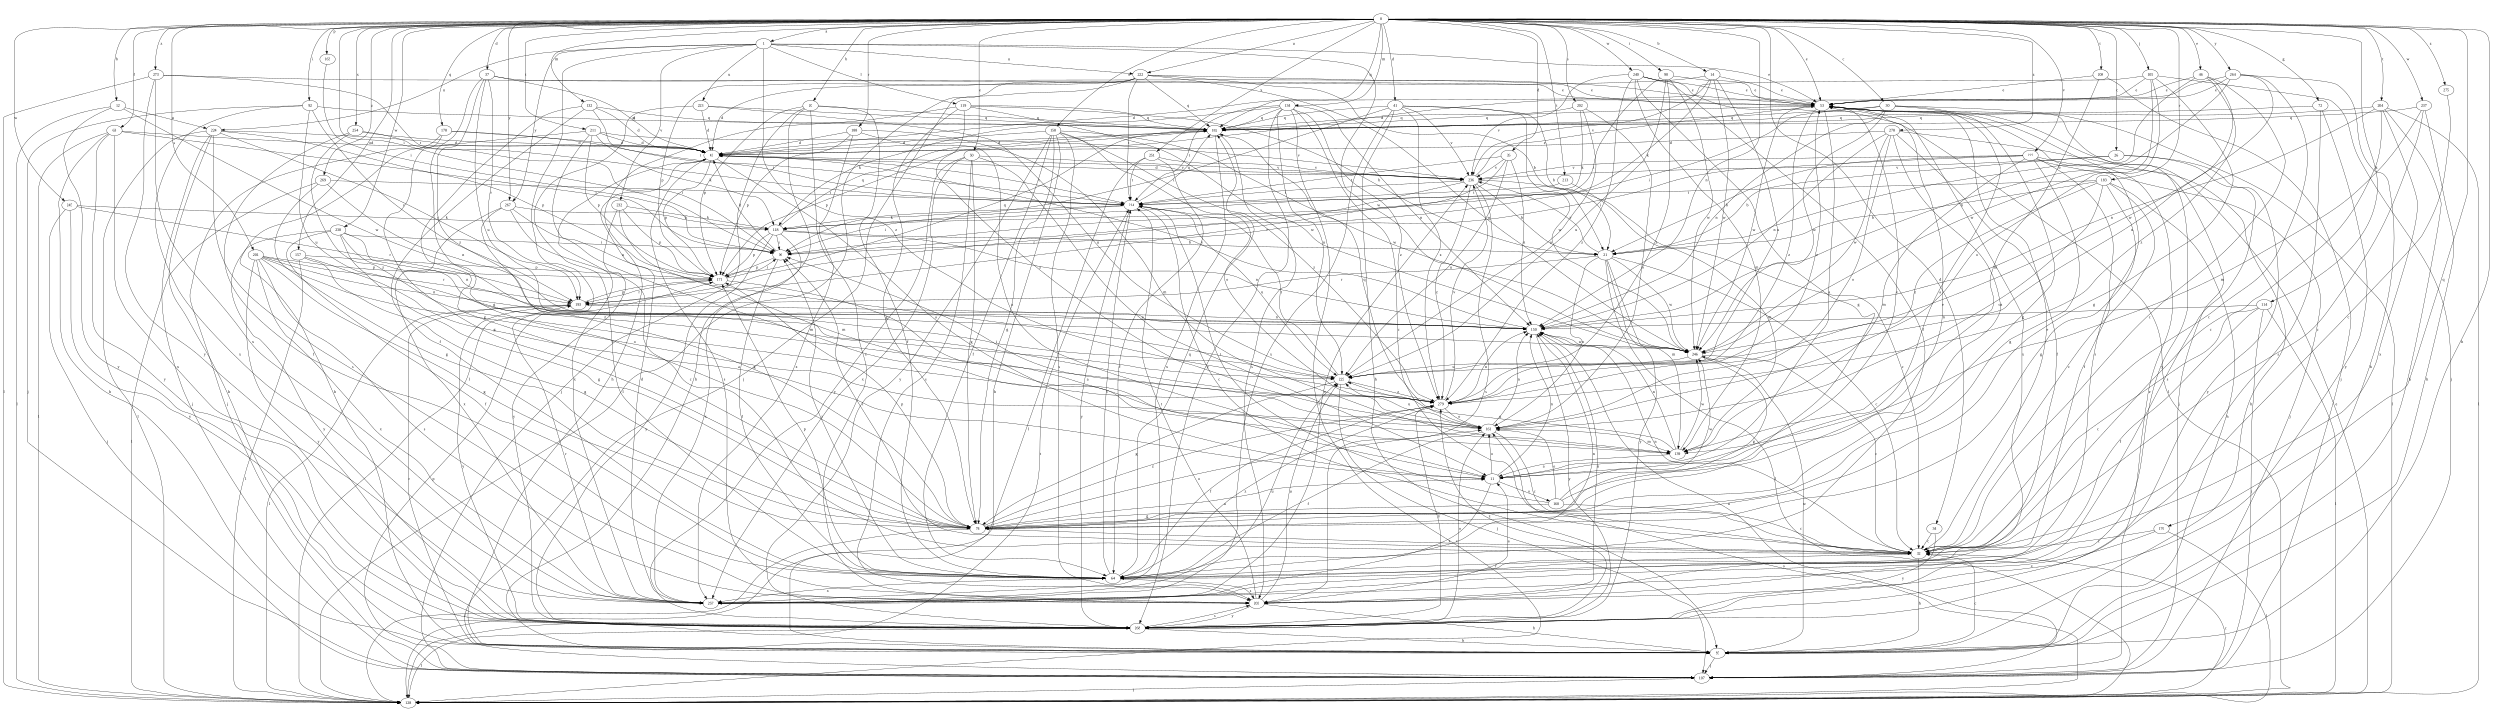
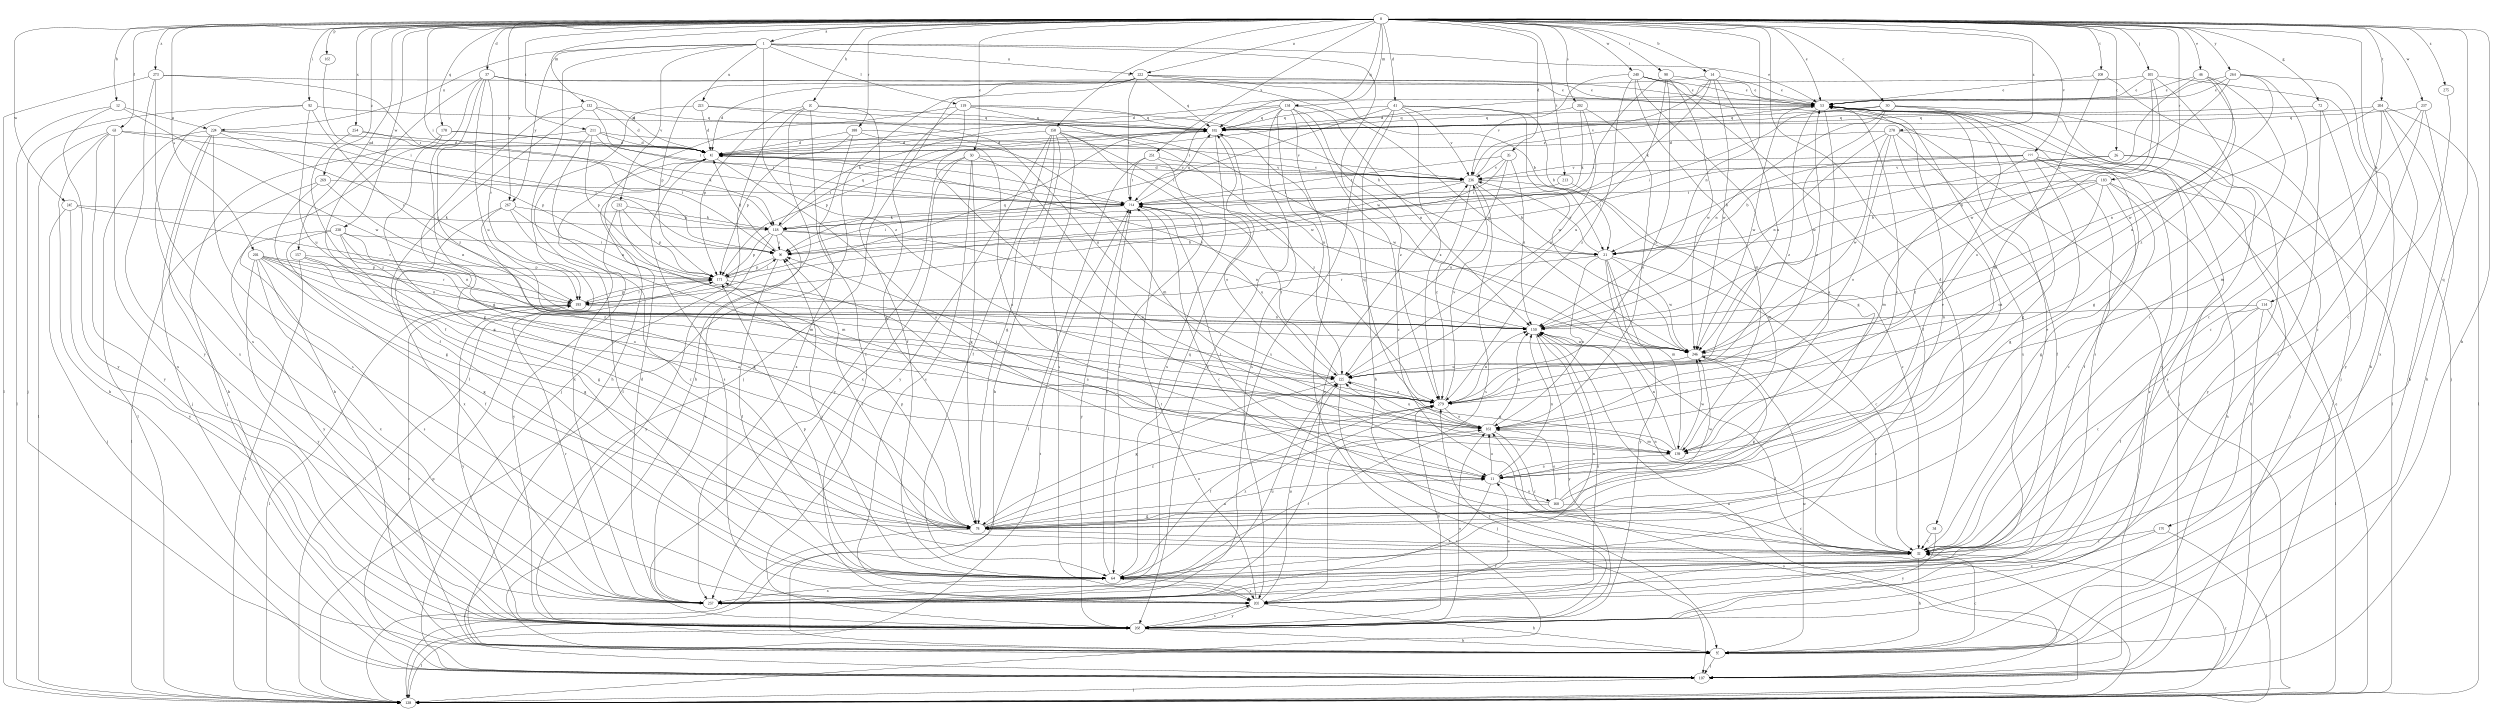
(347, 33) -> (493, 29)
(665, 219) -> none
(521, 446) -> (581, 379)
